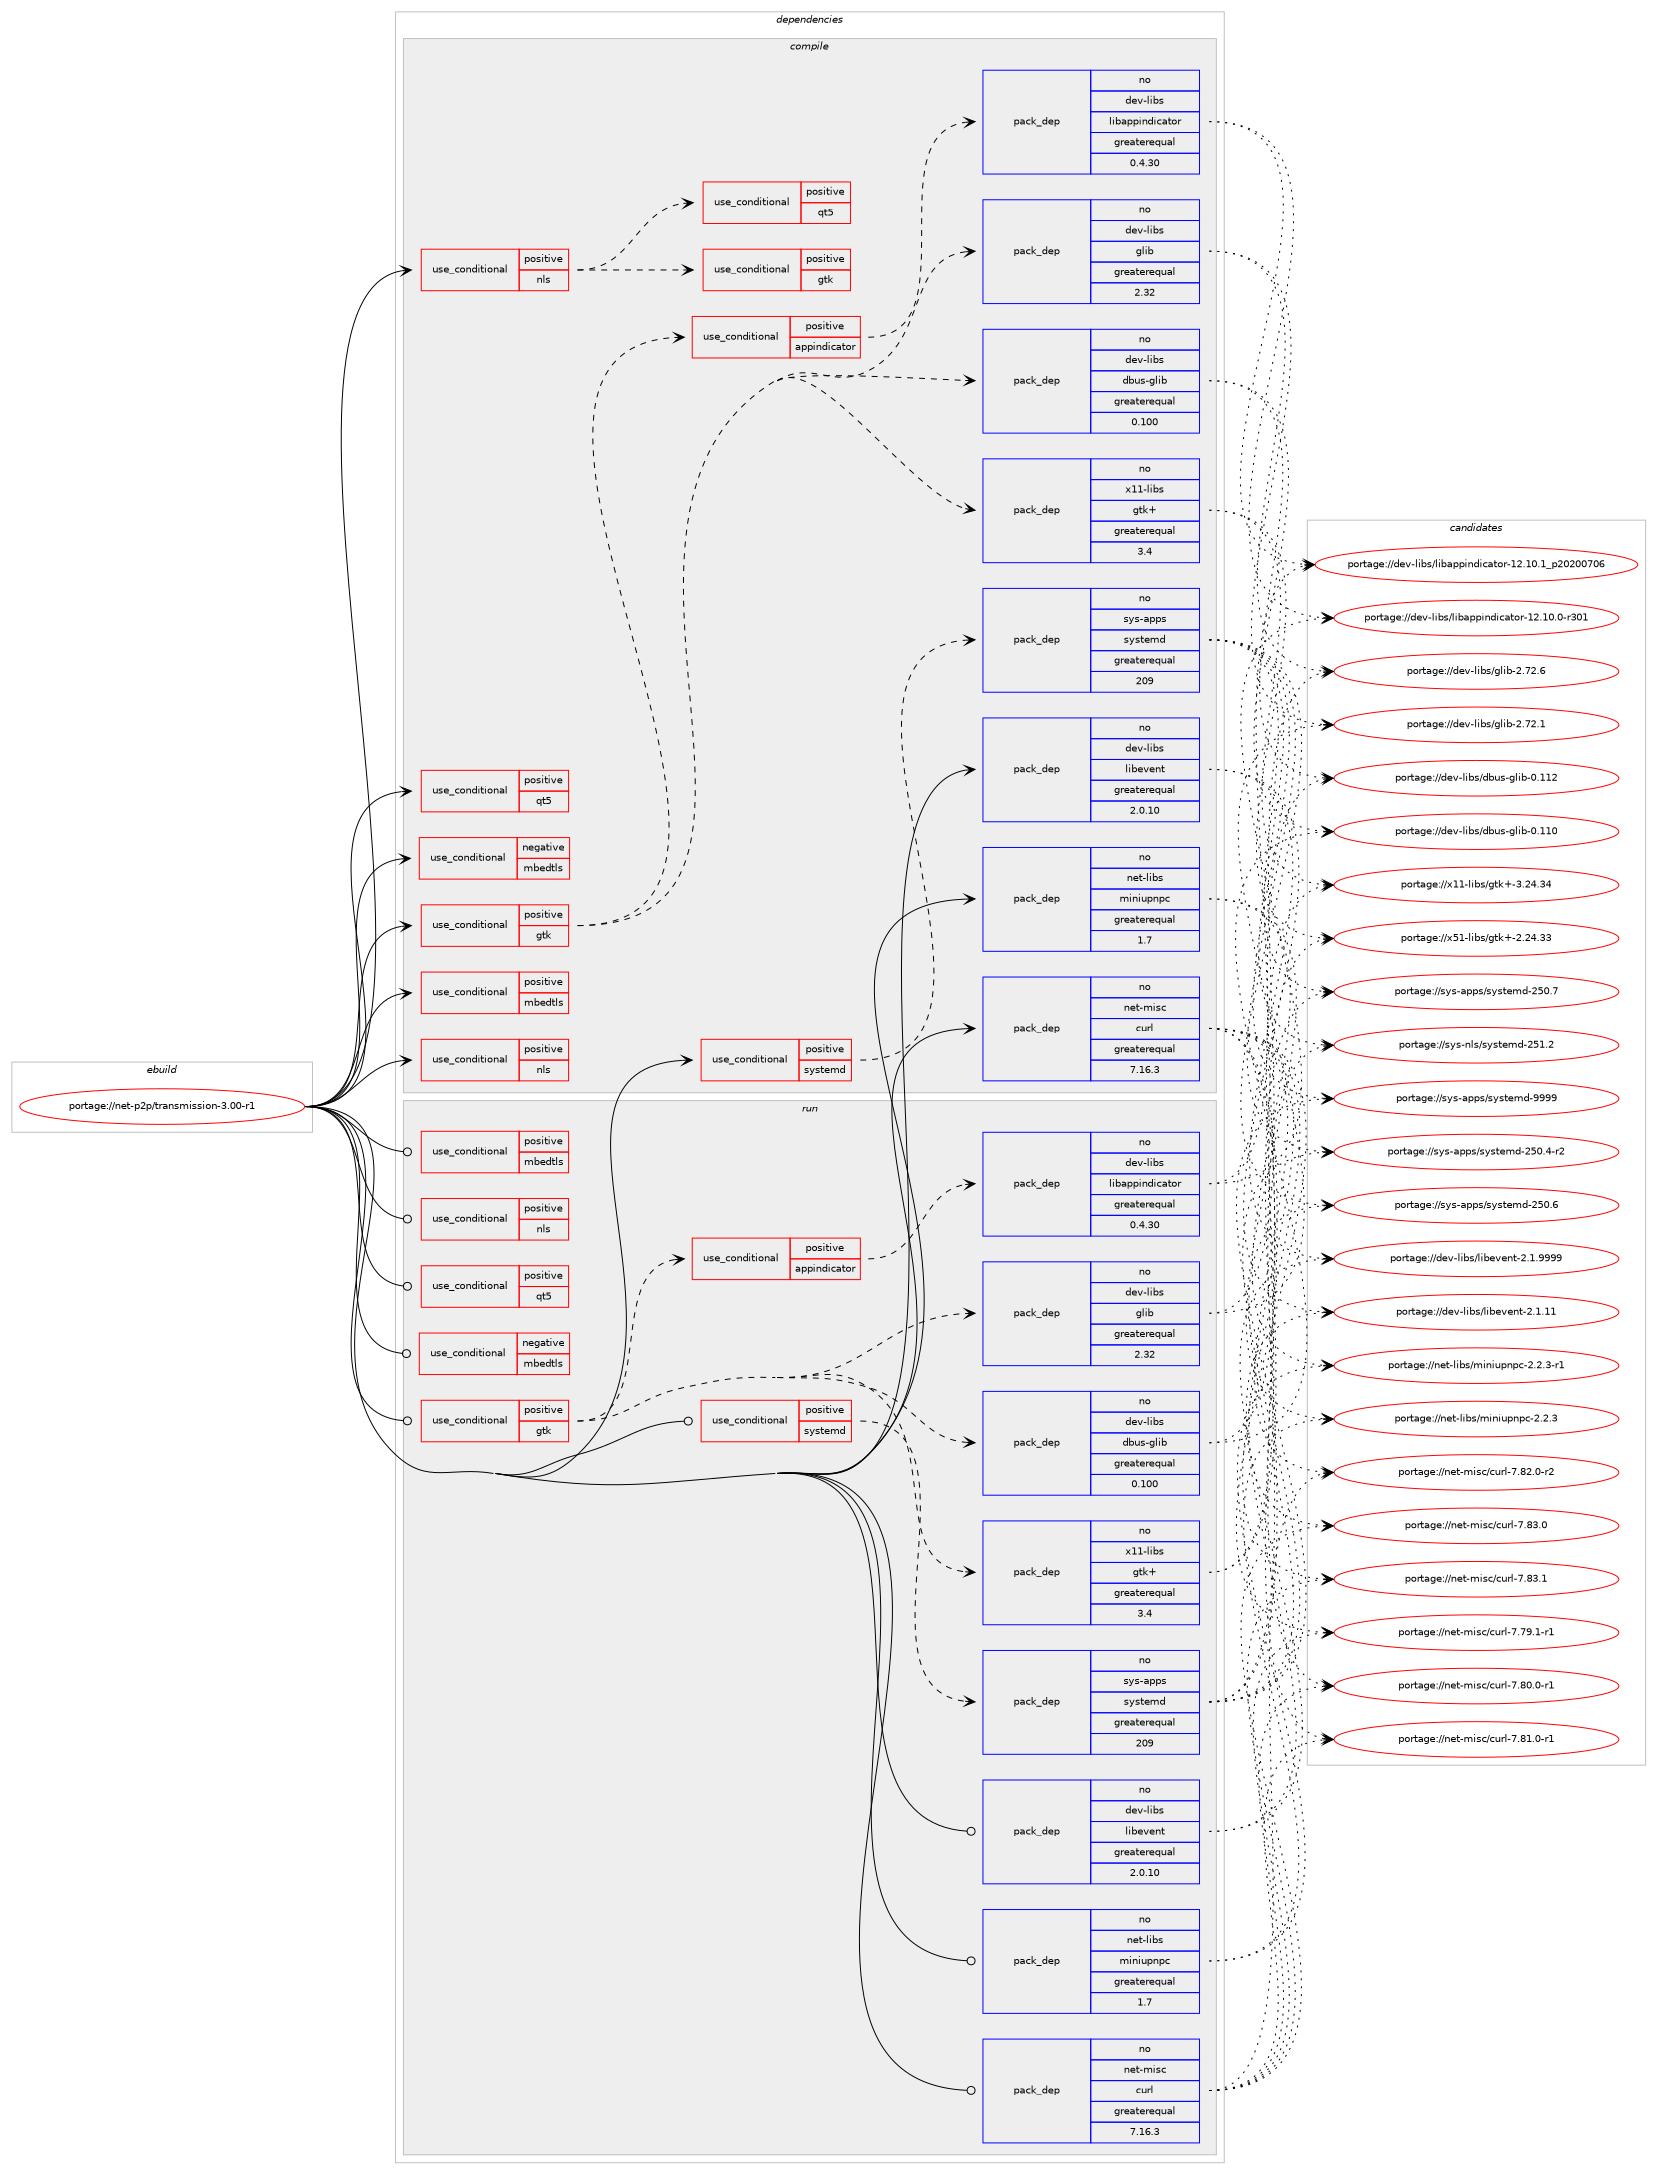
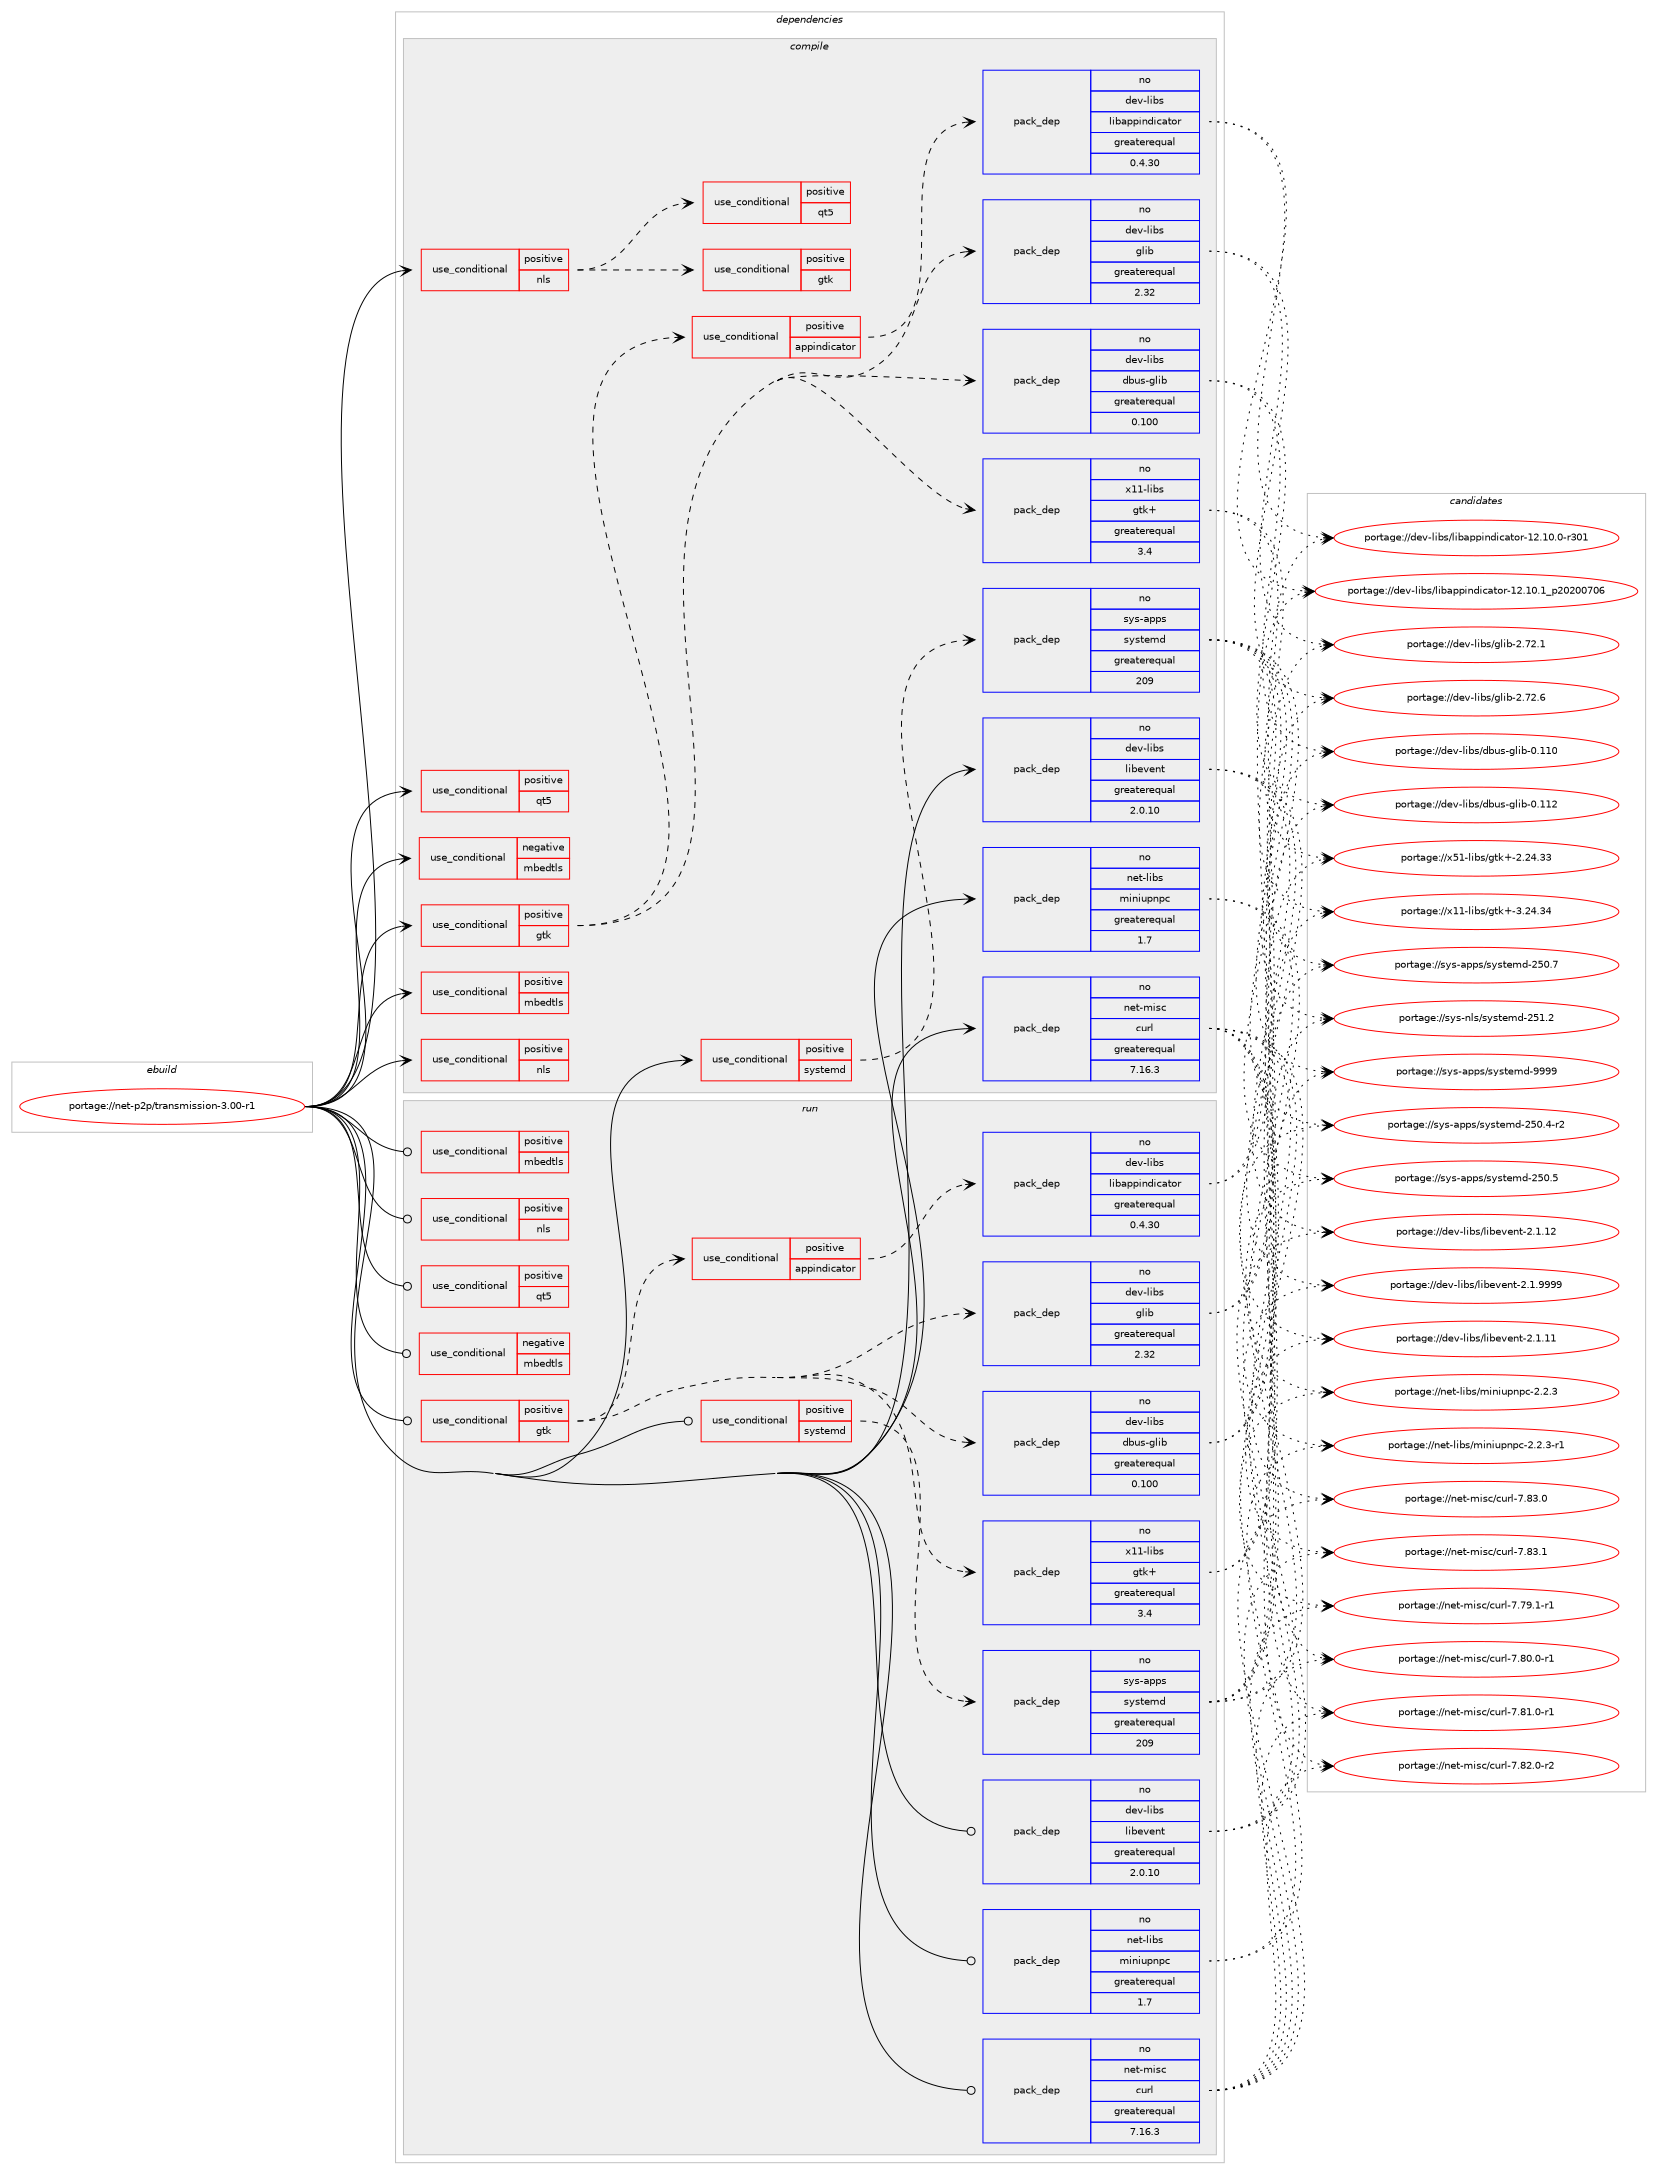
(1477, 1205) -> (1477, 1179)
none -> (1477, 1232)
